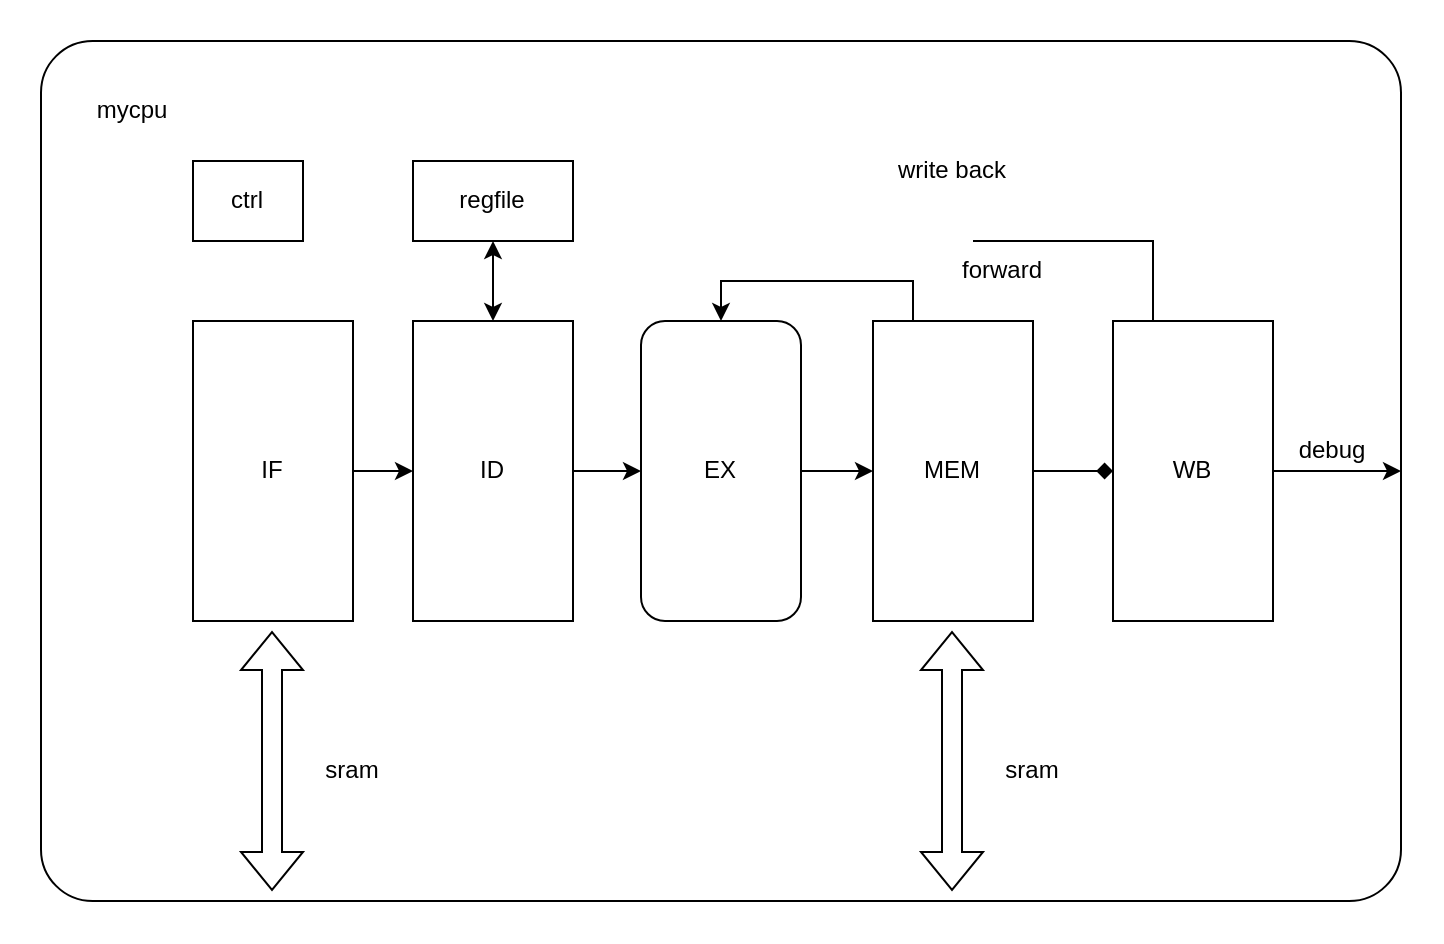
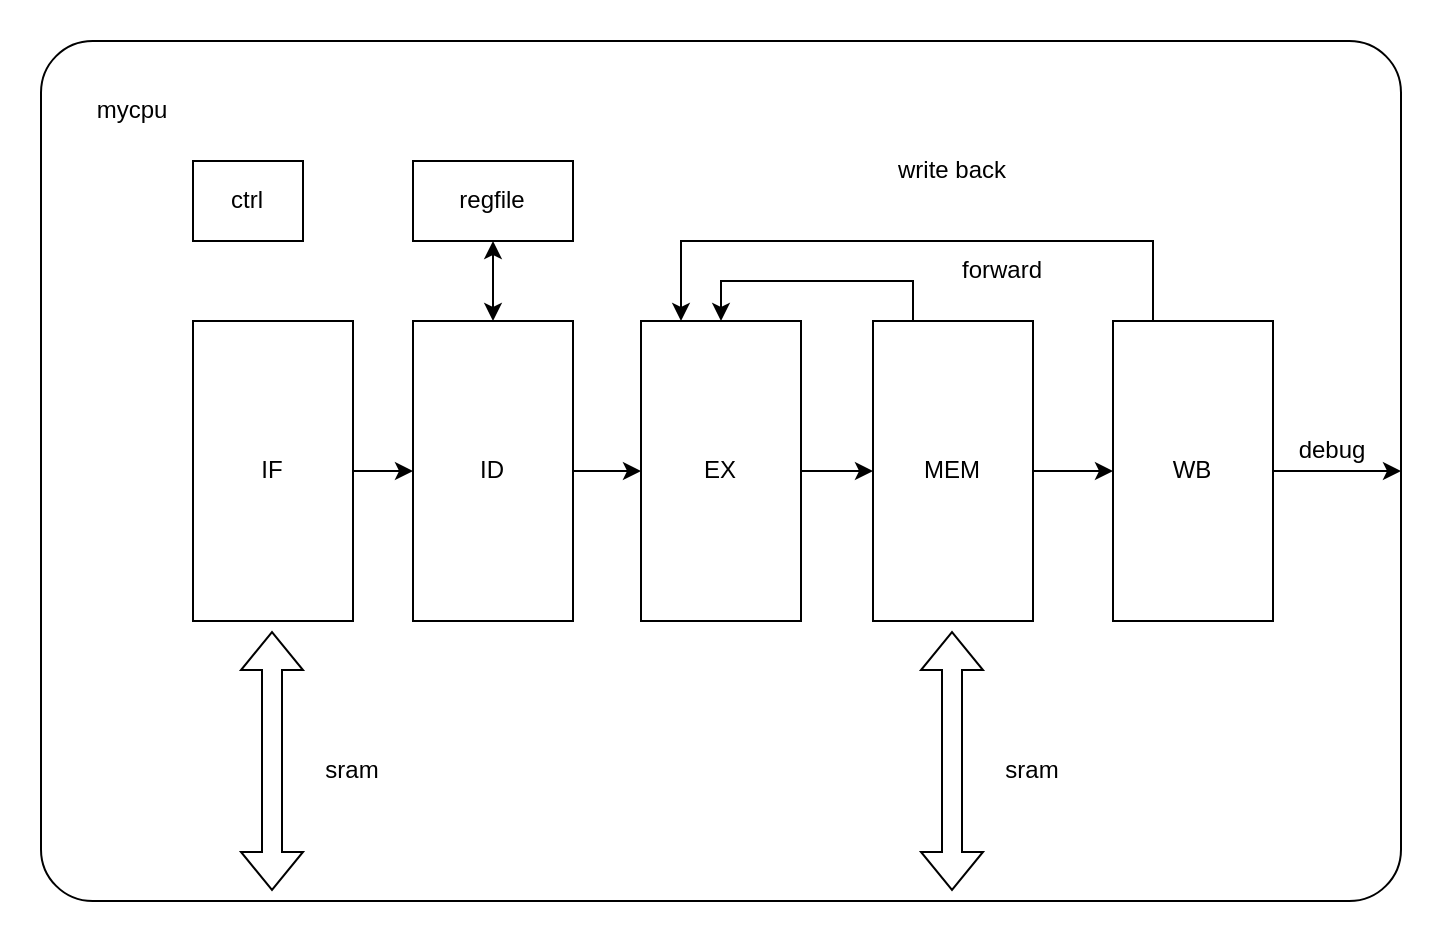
none -> (793, 241)
(721, 471) -> (721, 471)
(1096, 471) -> (1097, 471)
